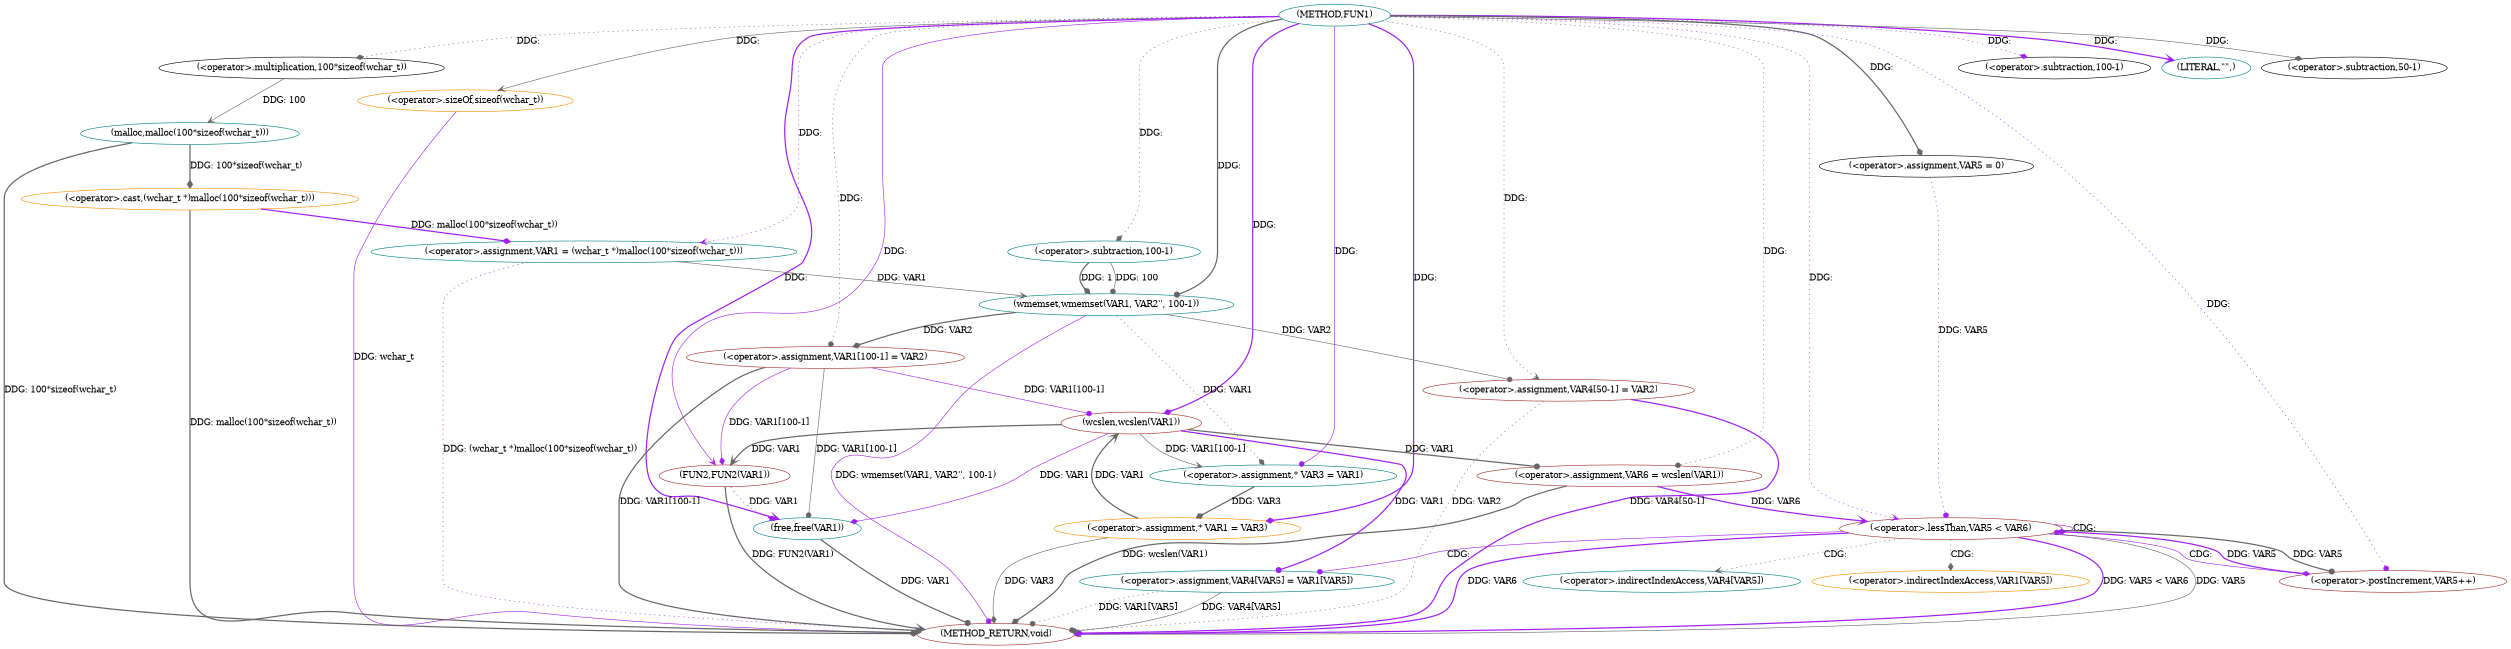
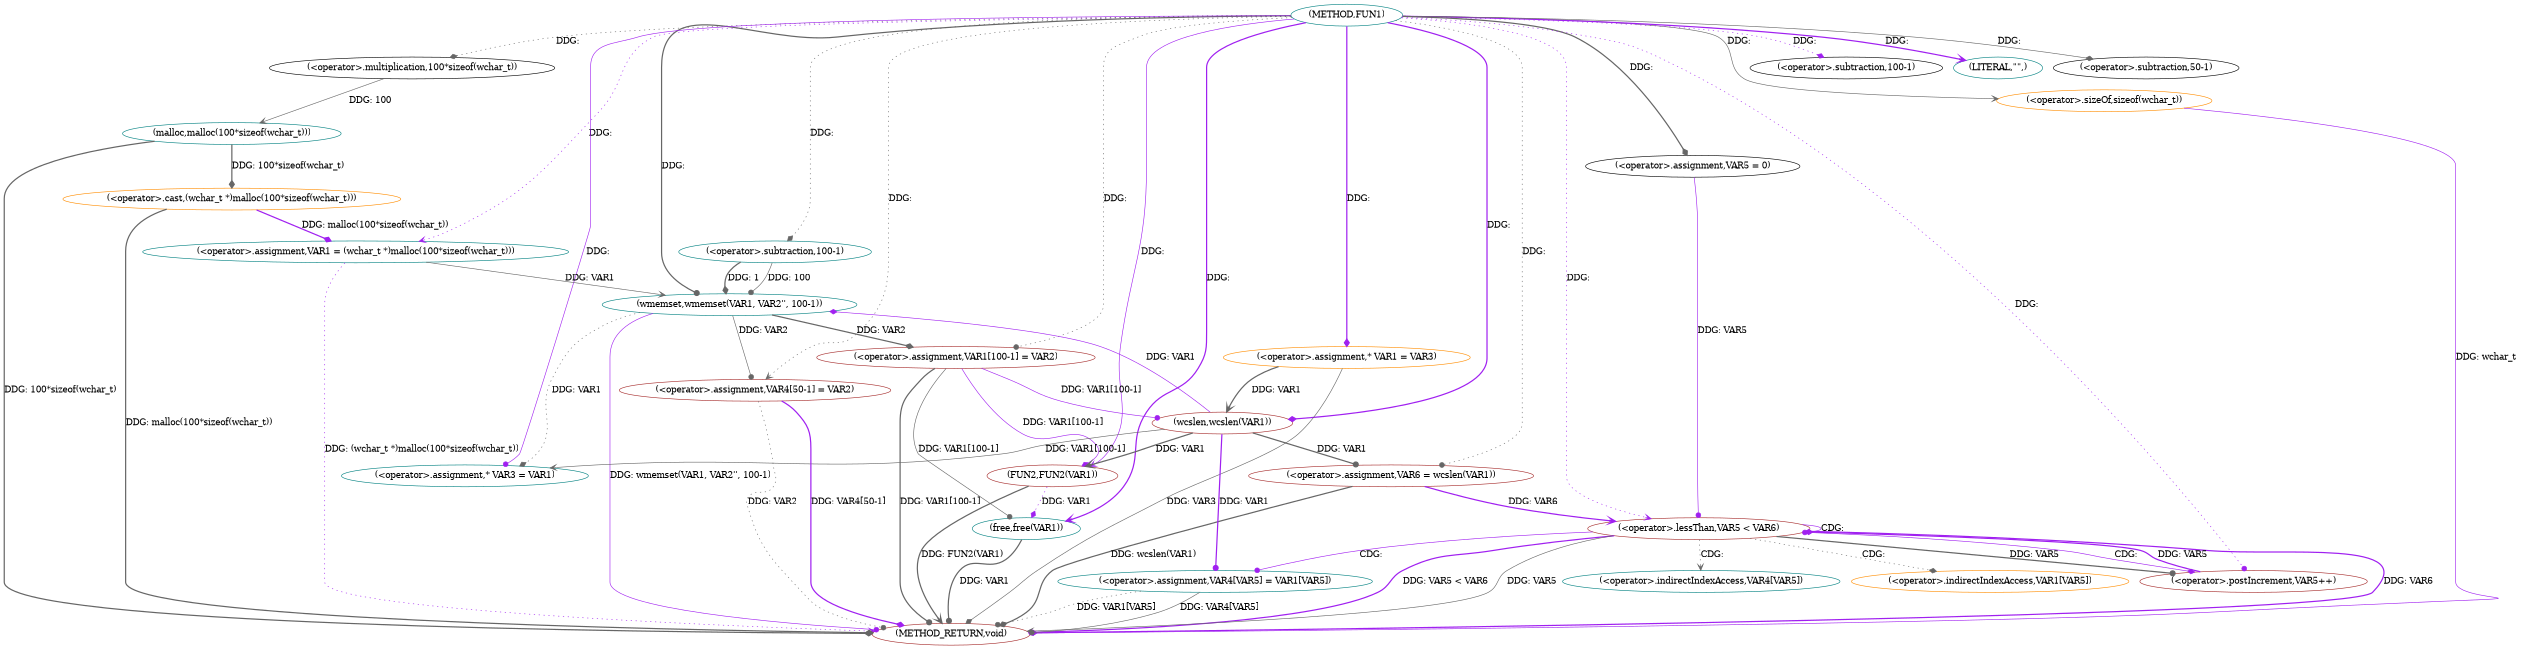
(1939, 345) -> (1698, 345)
(988, 490) -> (1033, 332)
(1229, 500) -> none
